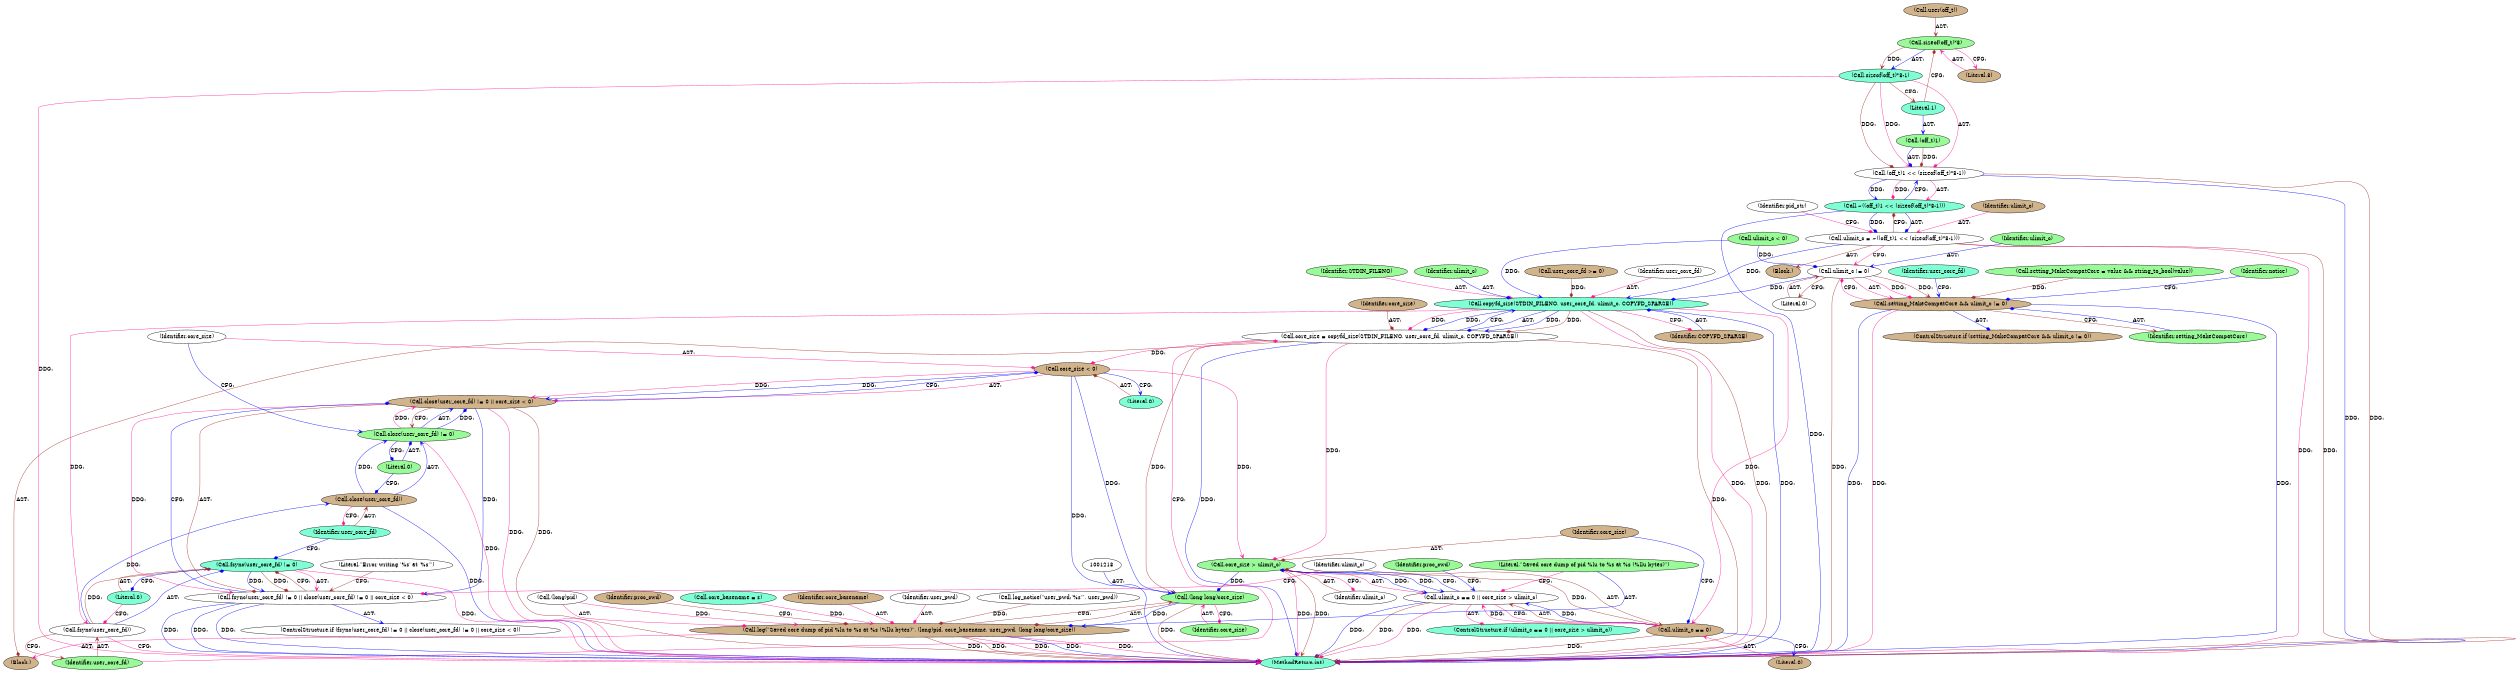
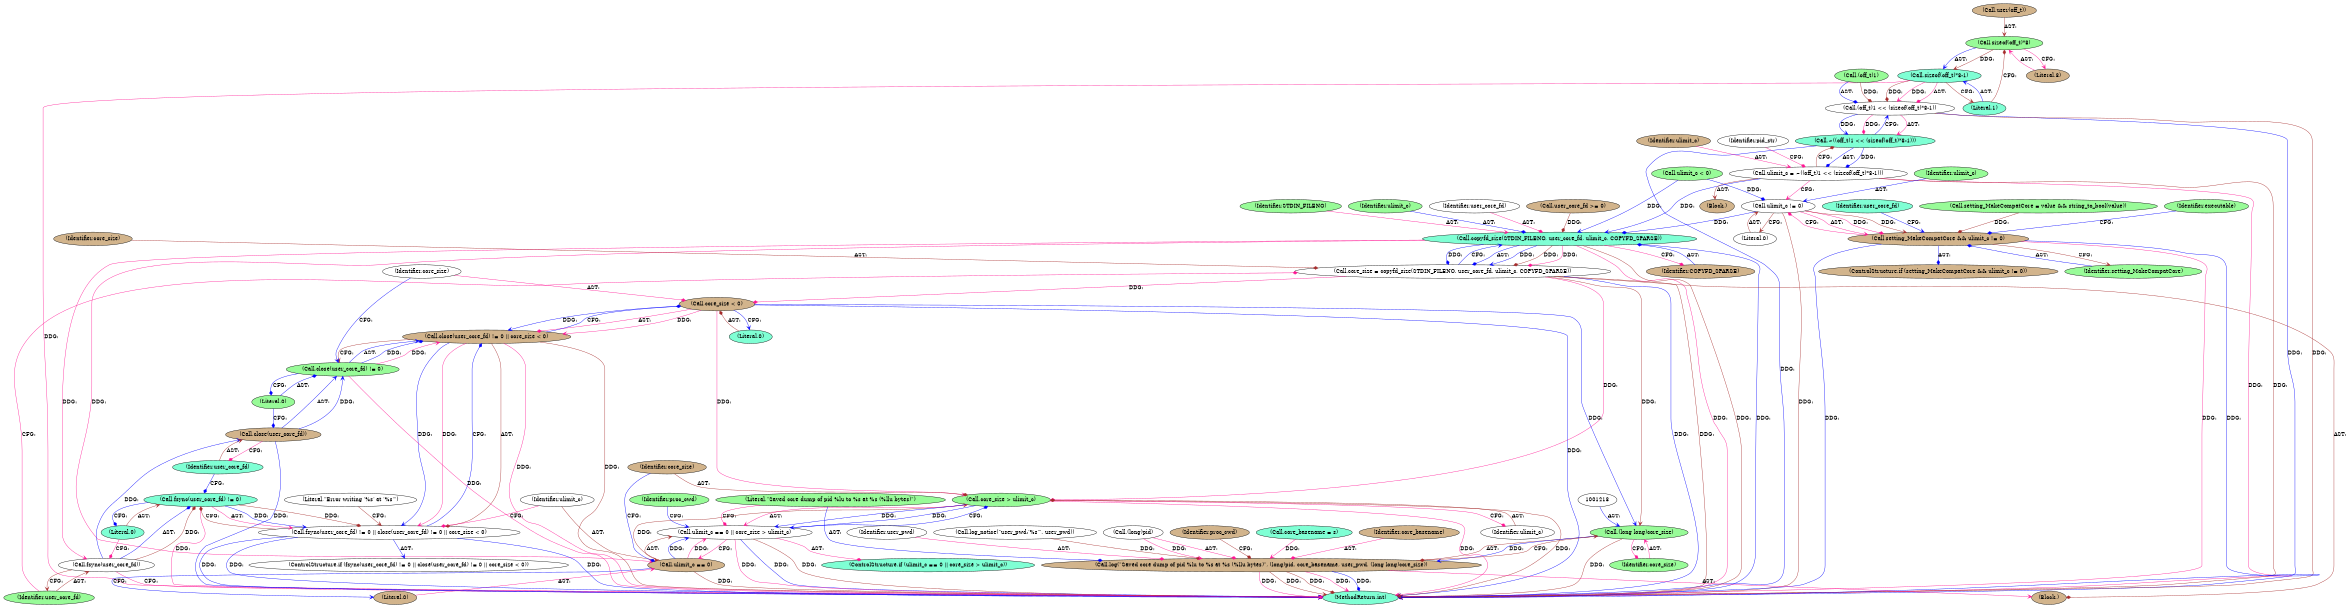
(1923, 123) -> (1977, 90)
(2264, 272) -> (2206, 206)
(1230, 580) -> none
